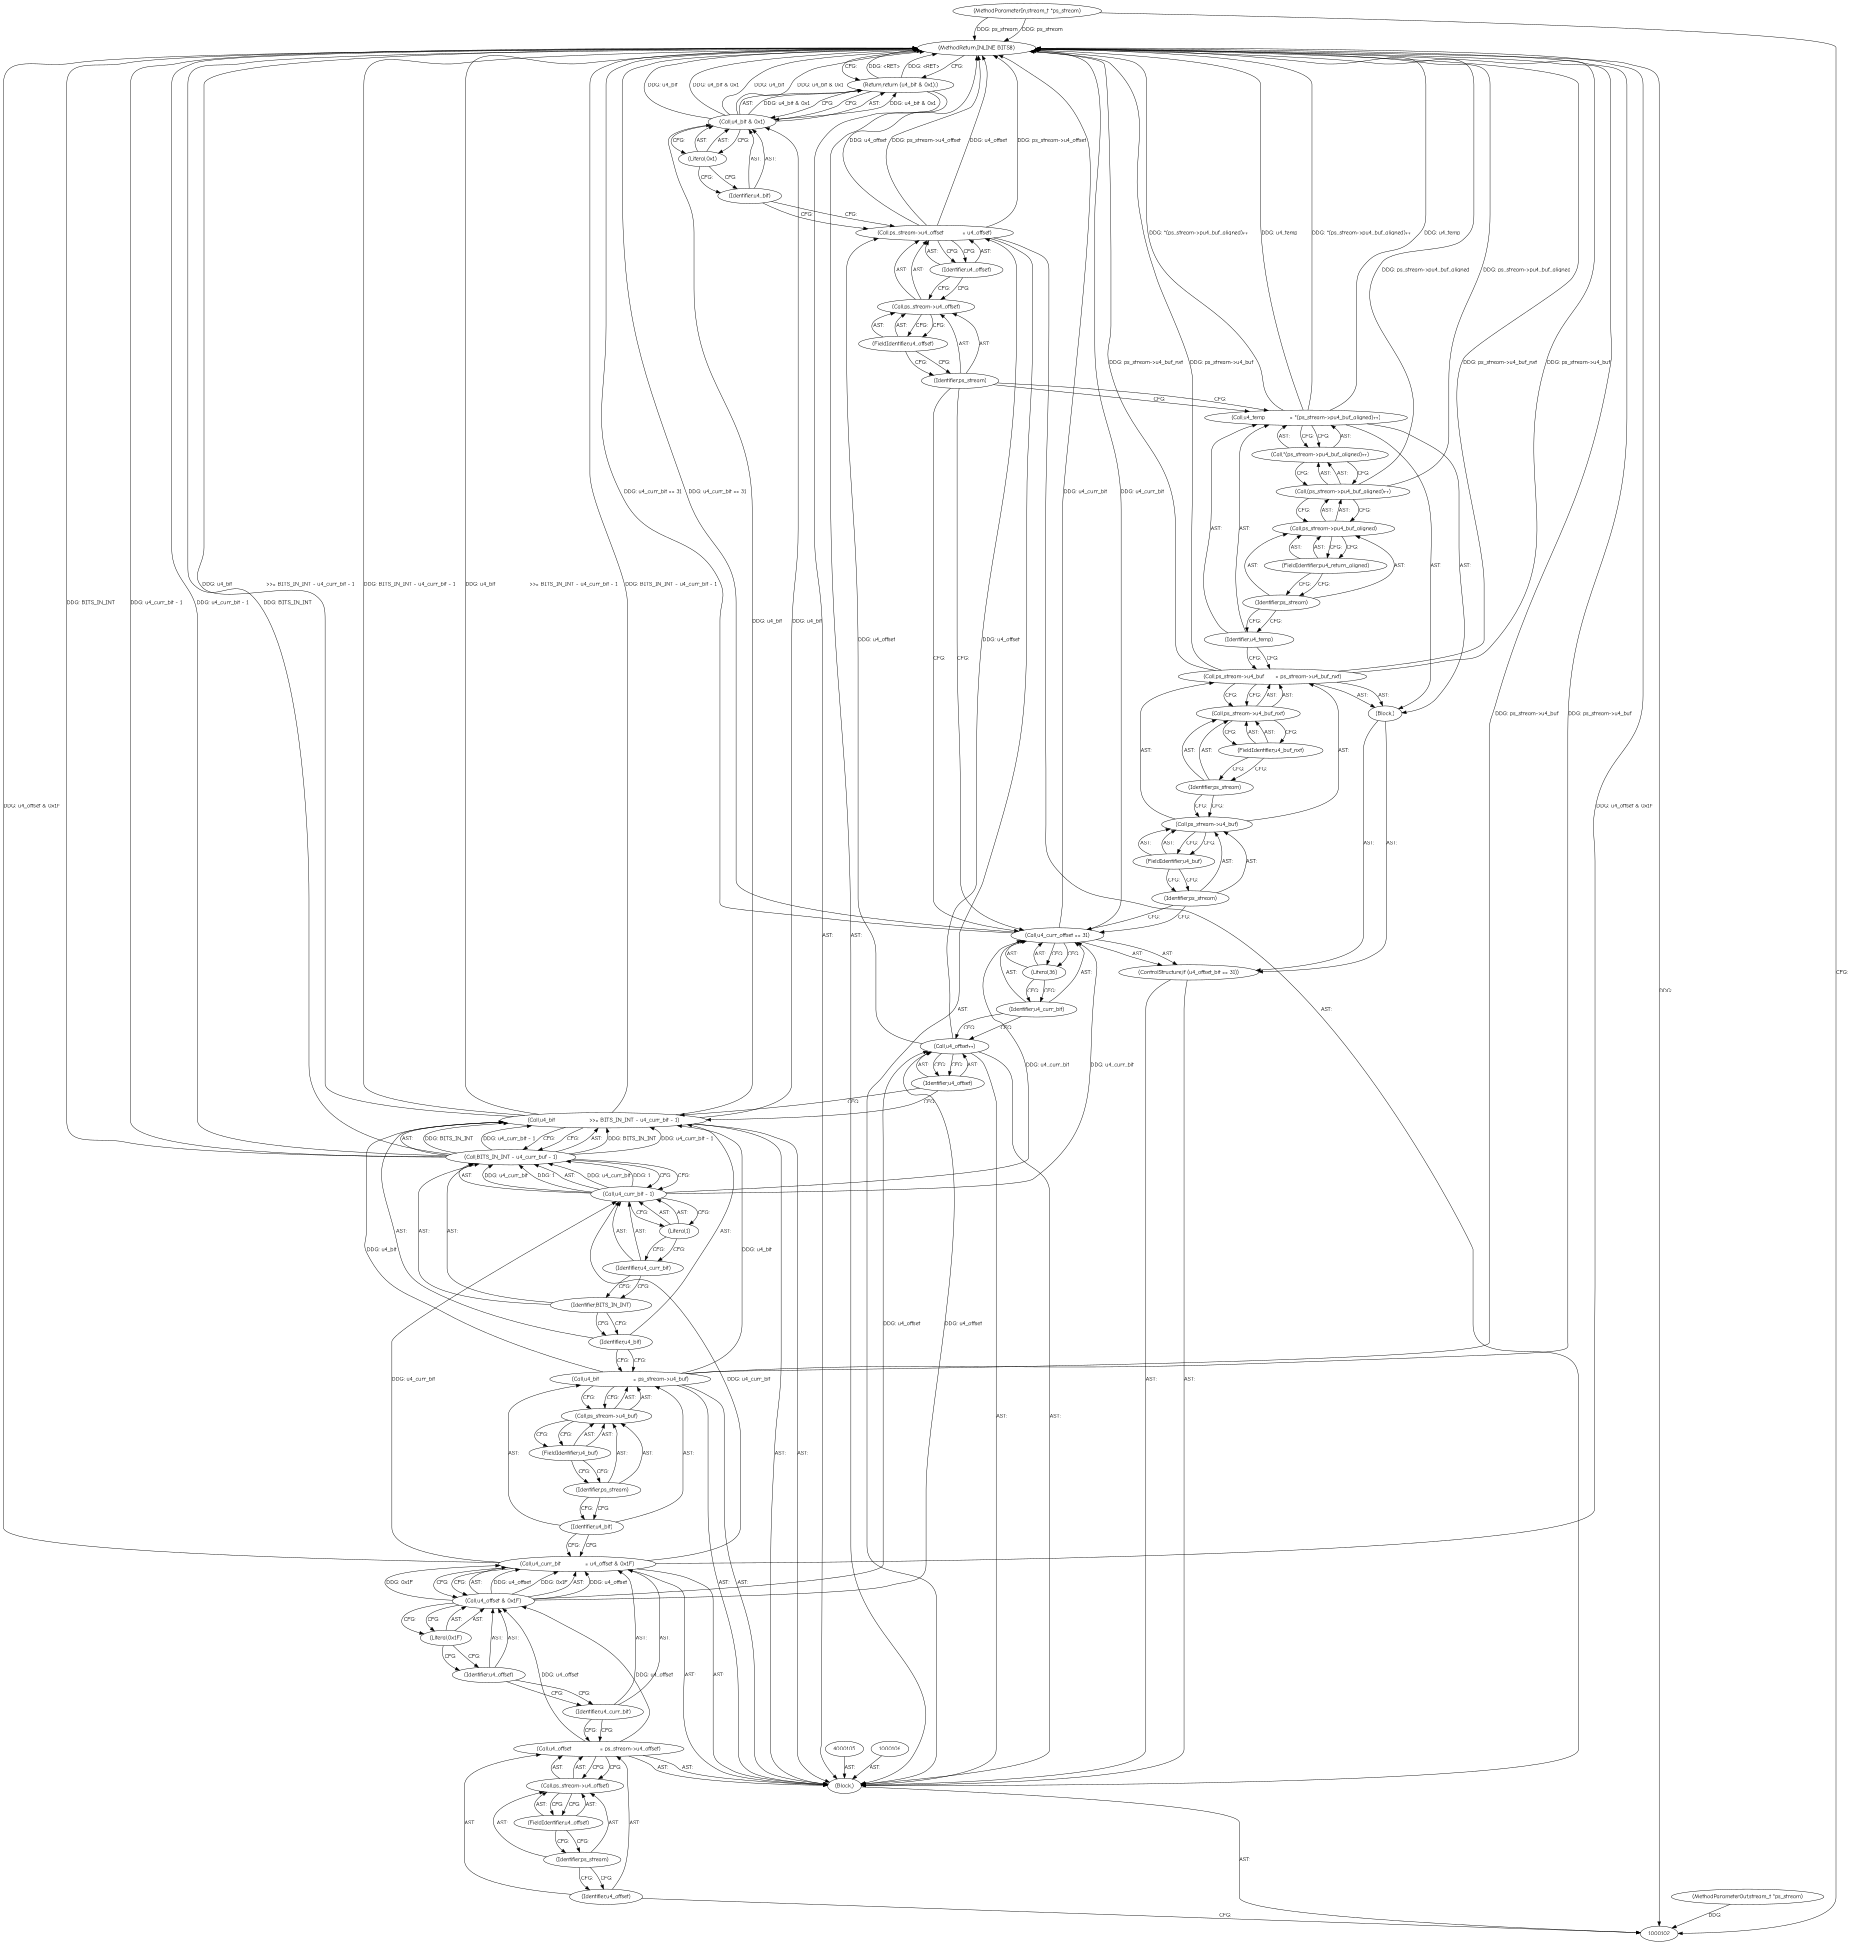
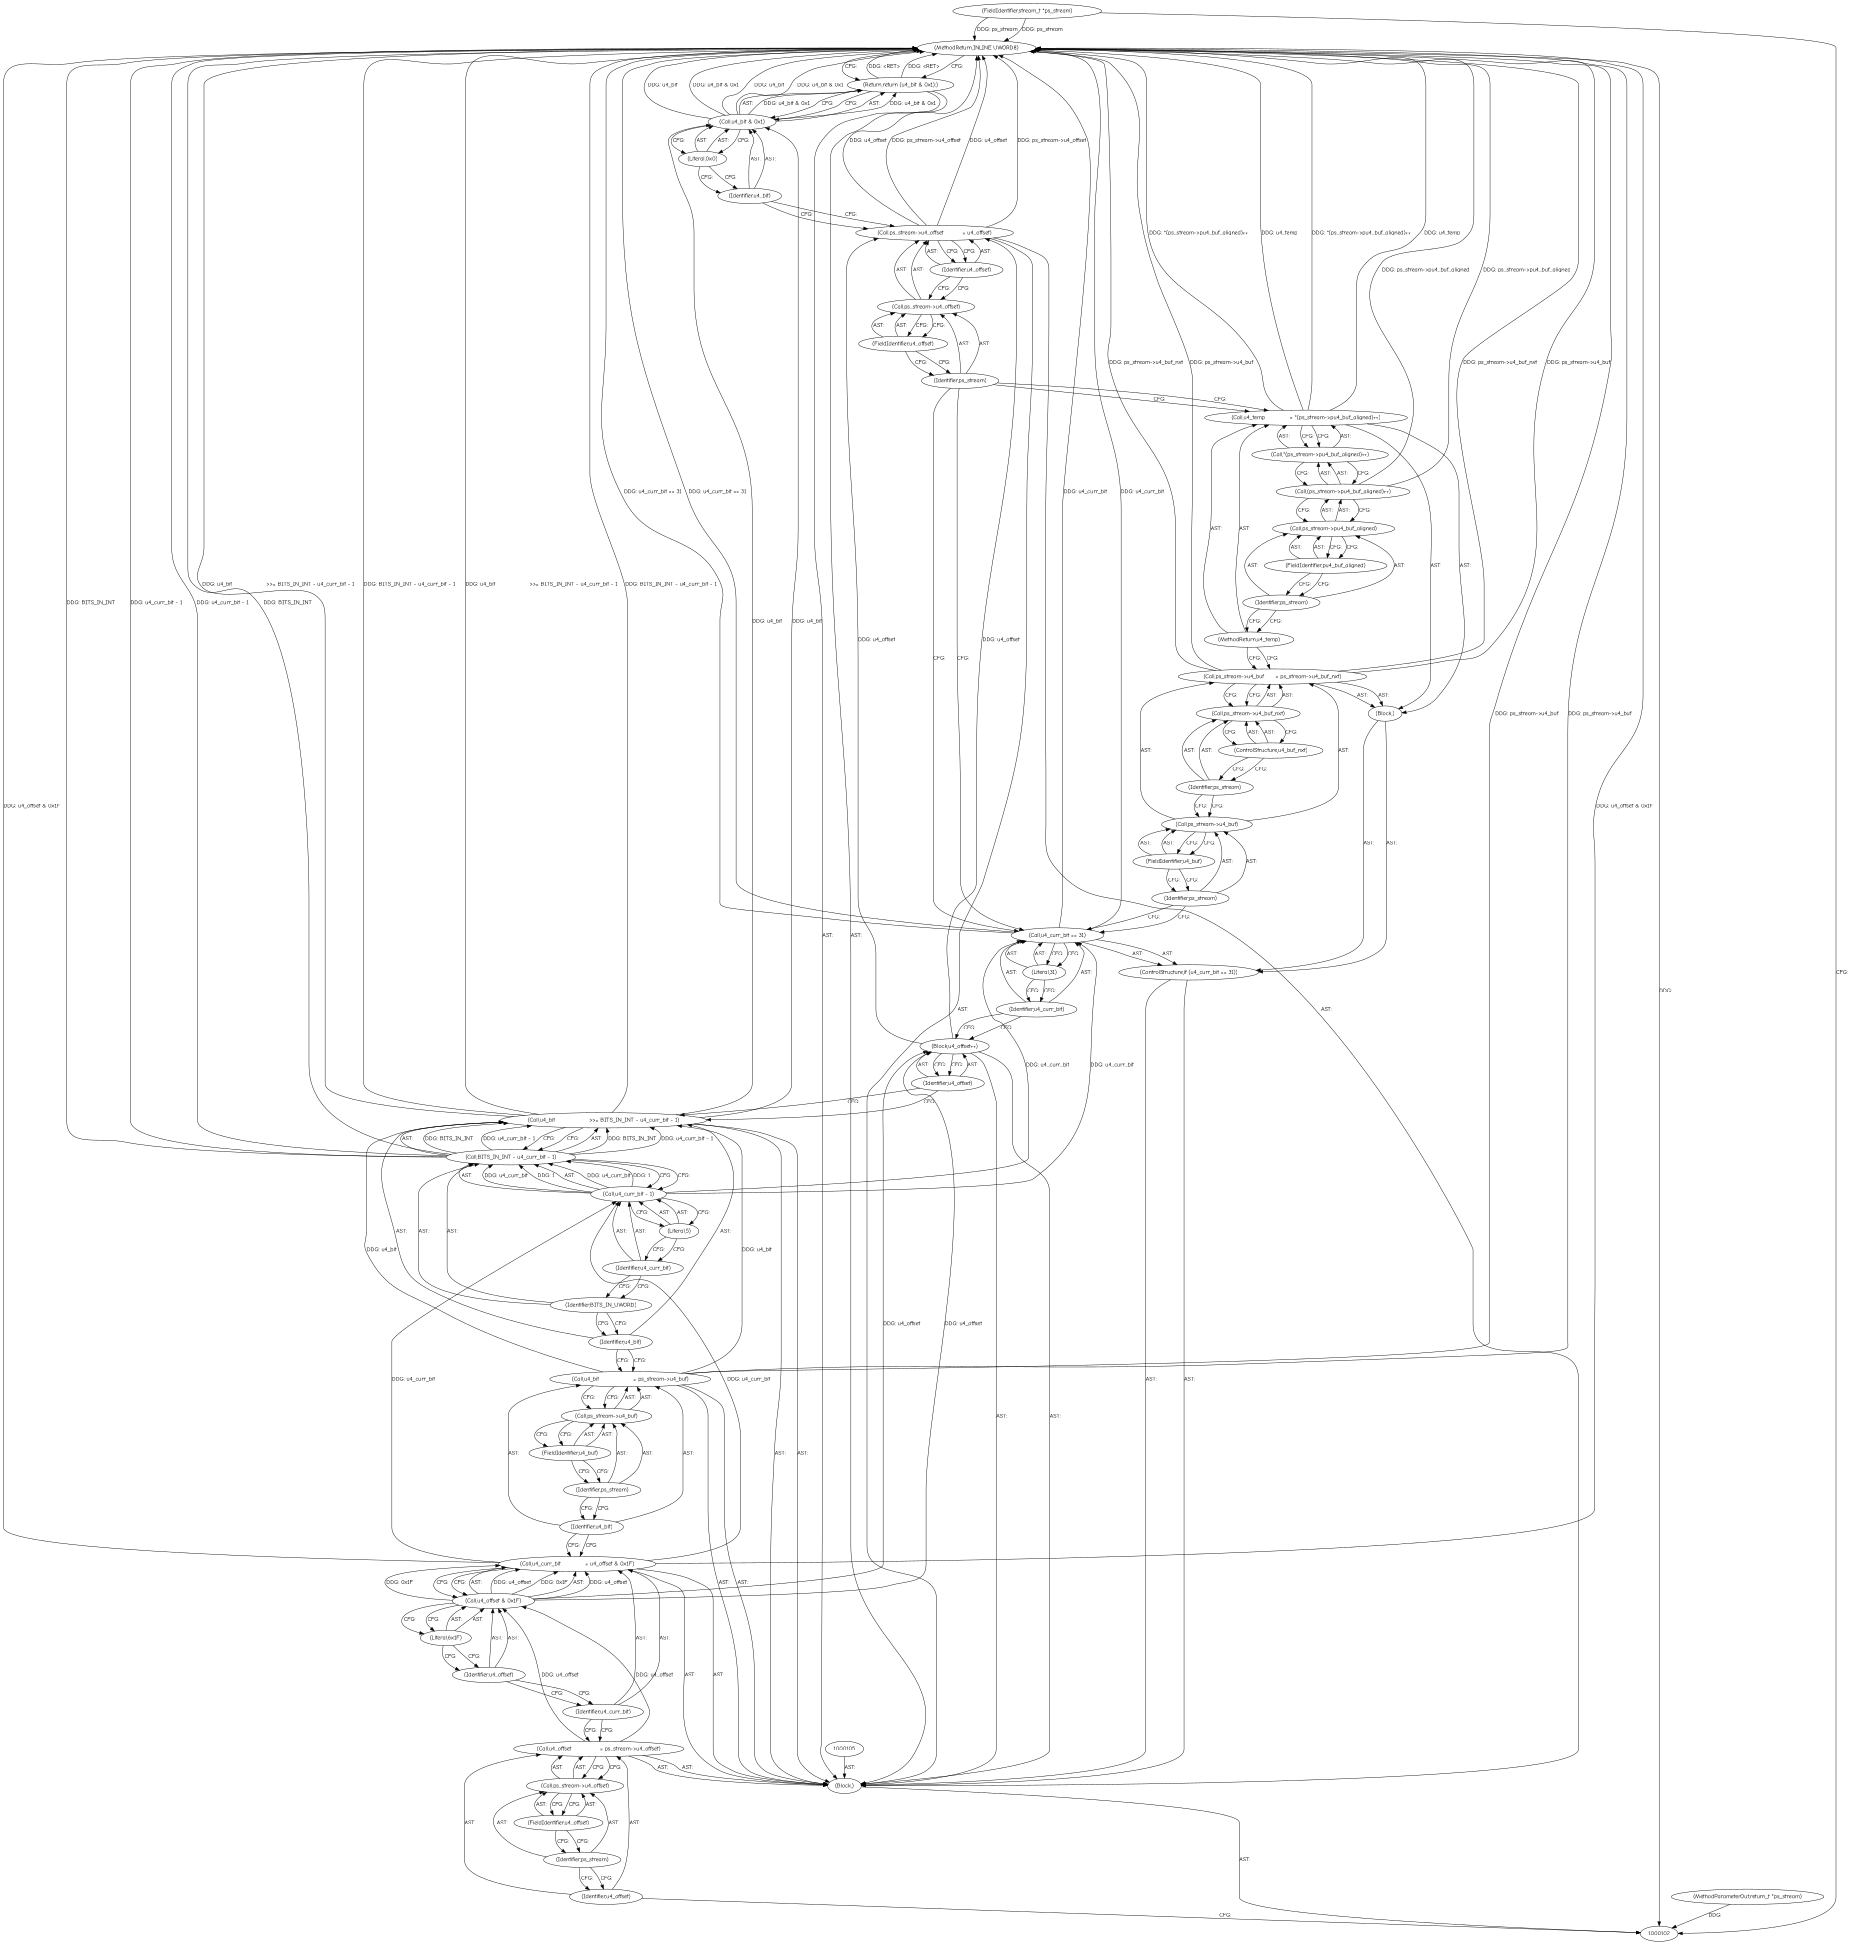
(1027, 11) -> (1027, 11)
(977, 48) -> (977, 48)
(703, 159) -> (703, 159)
(1326, 566) -> (1326, 566)
(1249, 640) -> (1249, 640)
(1271, 751) -> (1271, 751)
(1057, 935) -> (1057, 935)
(1044, 972) -> (1044, 972)
(1189, 972) -> (1189, 972)
(955, 1046) -> (955, 1046)
(511, 1157) -> (511, 1157)
(679, 1231) -> (679, 1231)
(601, 1305) -> (601, 1305)
(446, 1638) -> (446, 1638)
(844, 1749) -> (844, 1749)
(890, 1749) -> none
(1748, 1897) -> (1748, 1897)
